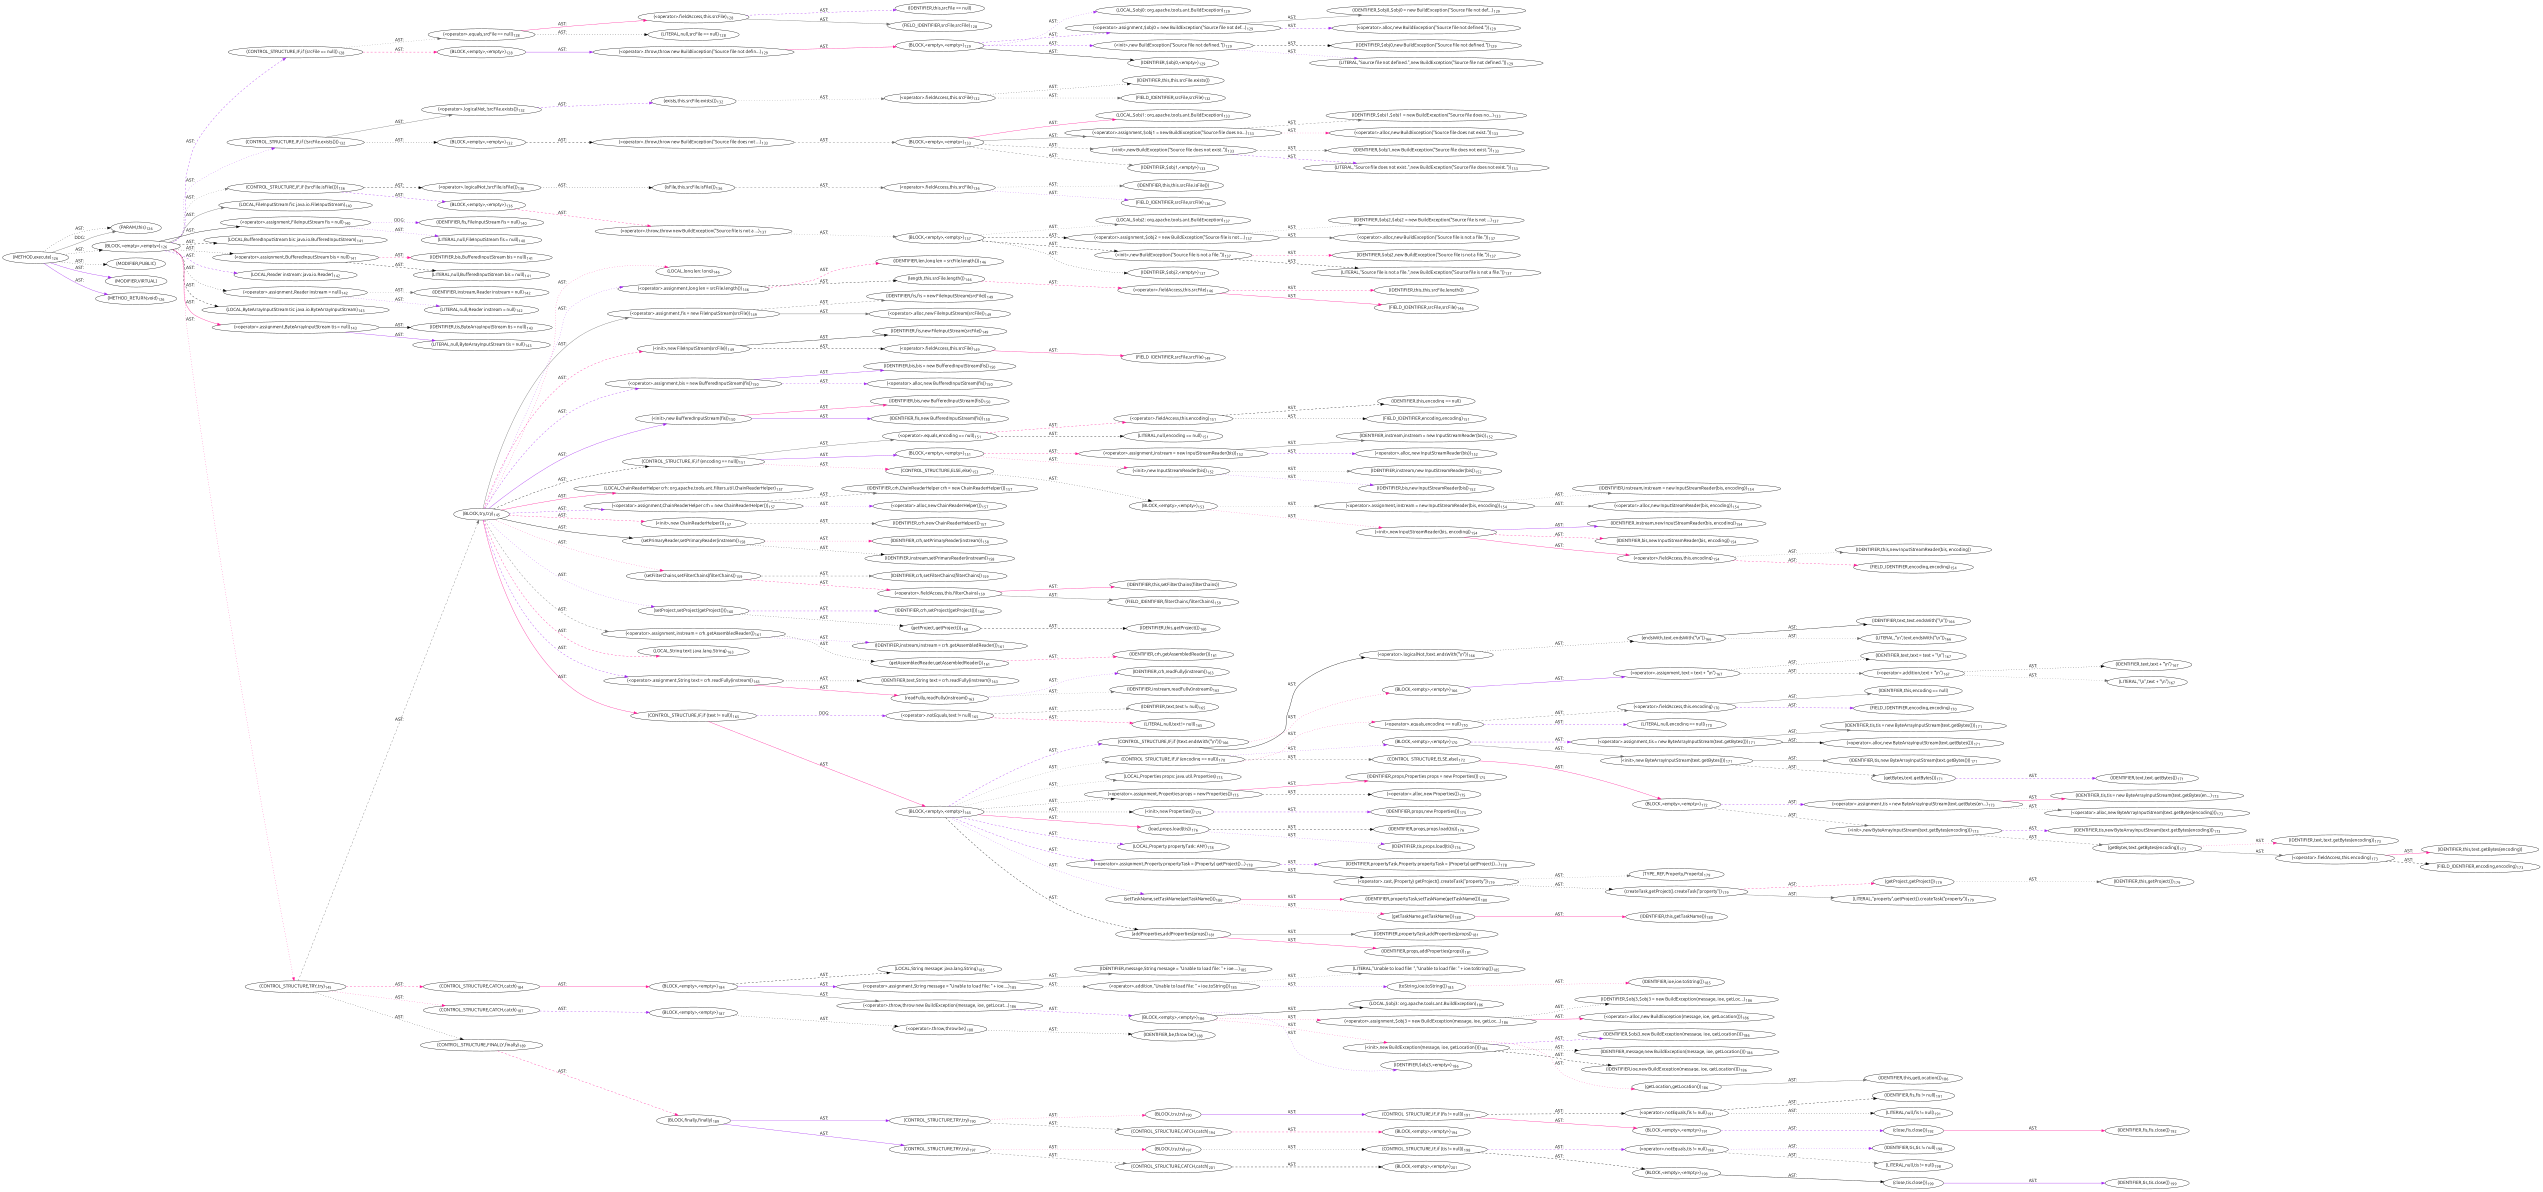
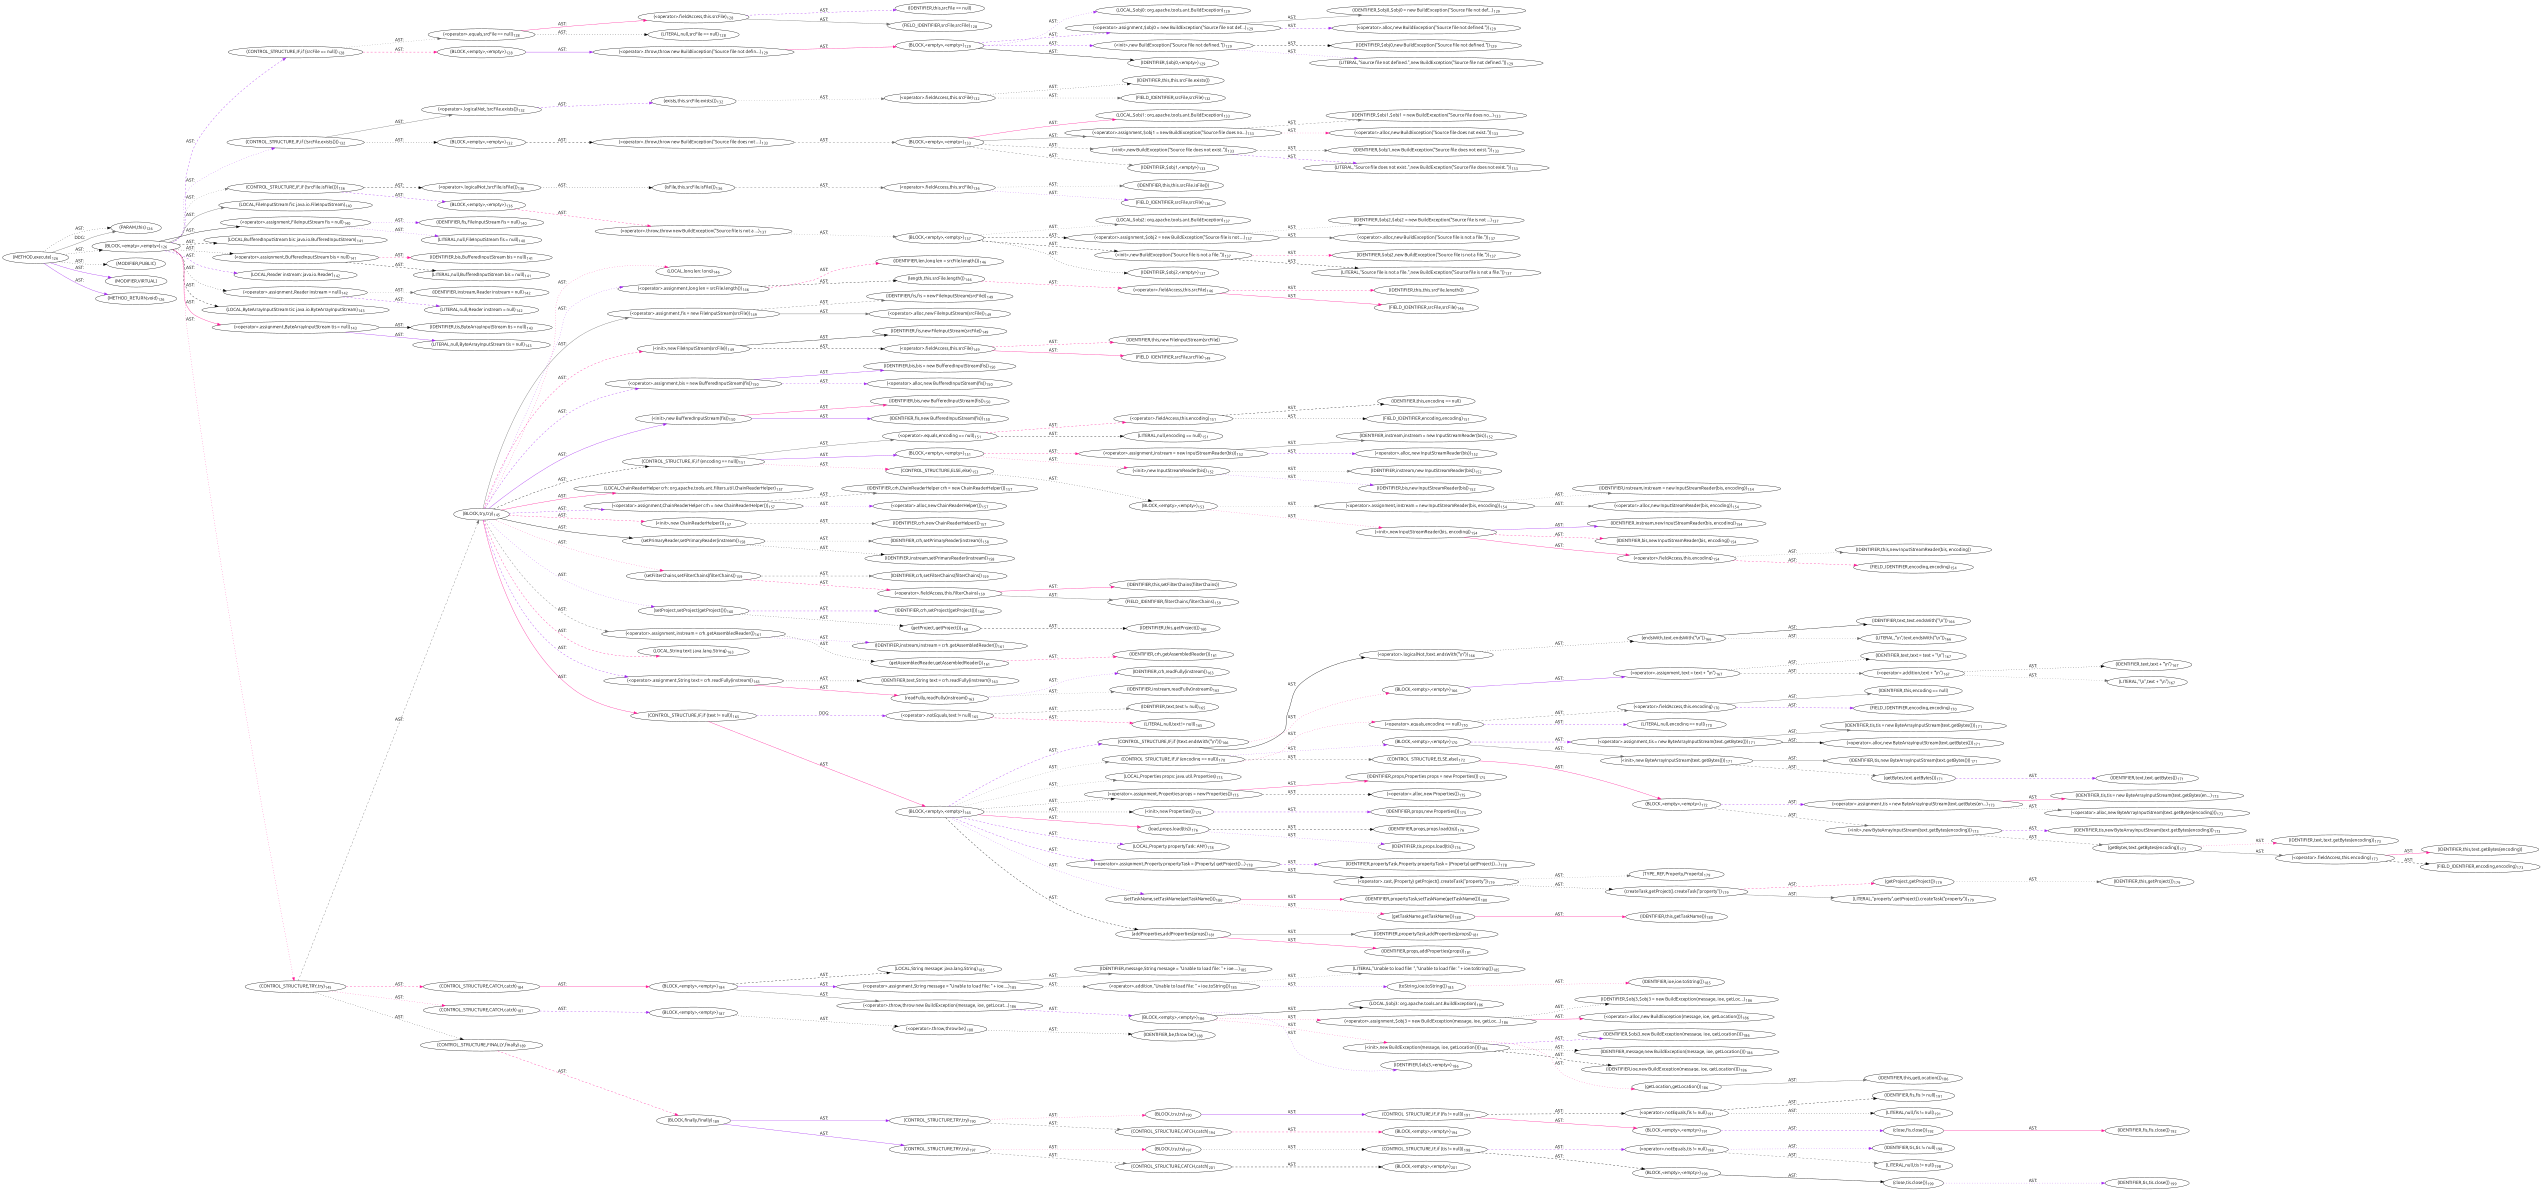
(400, 220) -> (400, 220)
(390, 301) -> (390, 301)
none -> (1173, 340)
(817, 541) -> (817, 541)
(2023, 1183) -> (2023, 1183)
